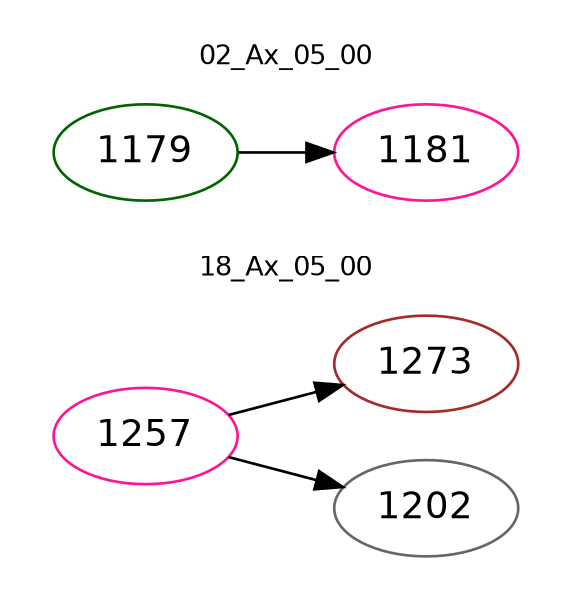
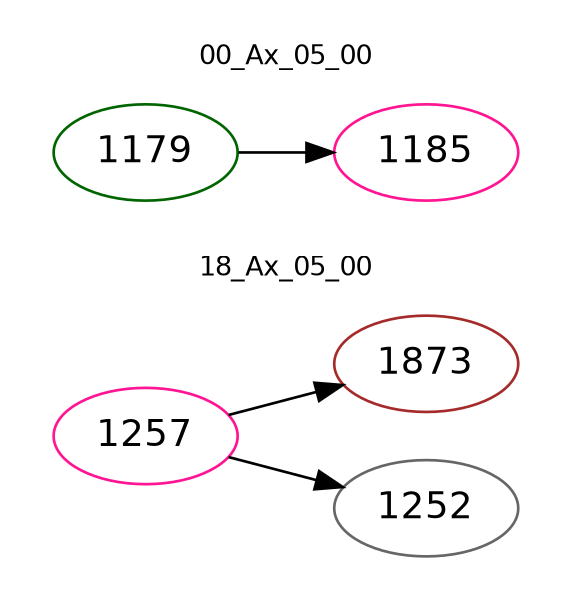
(286, 58) -> (286, 58)
(426, 152) -> (426, 152)
(426, 364) -> (426, 364)
(426, 508) -> (426, 508)
